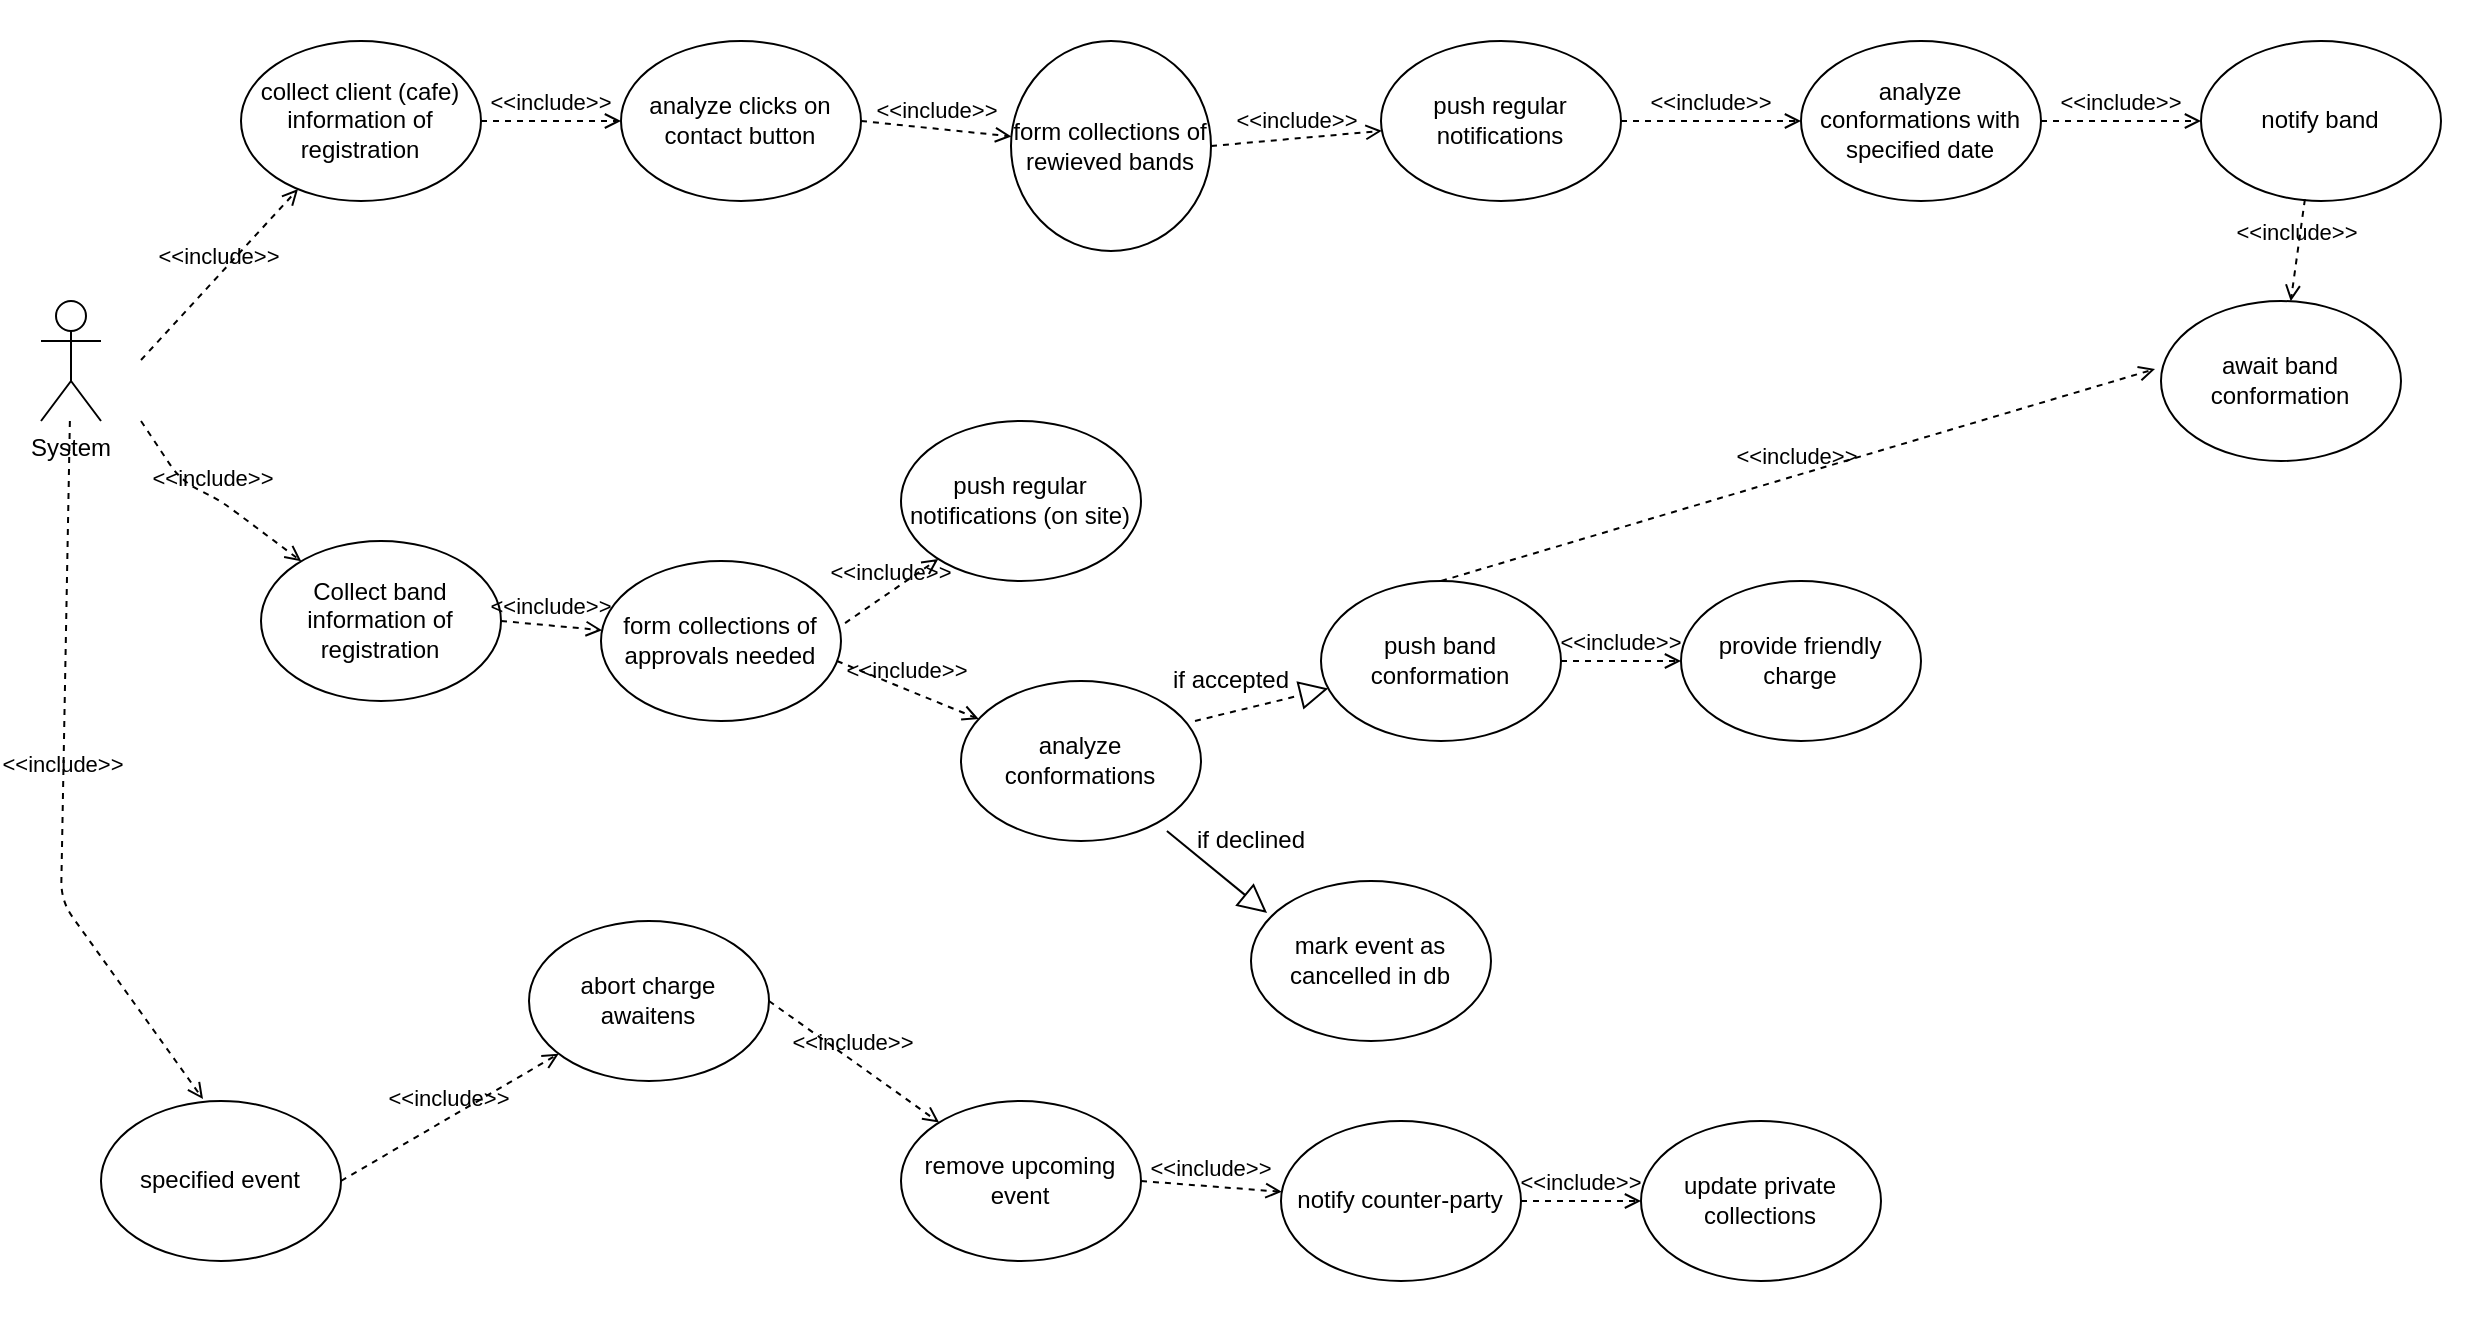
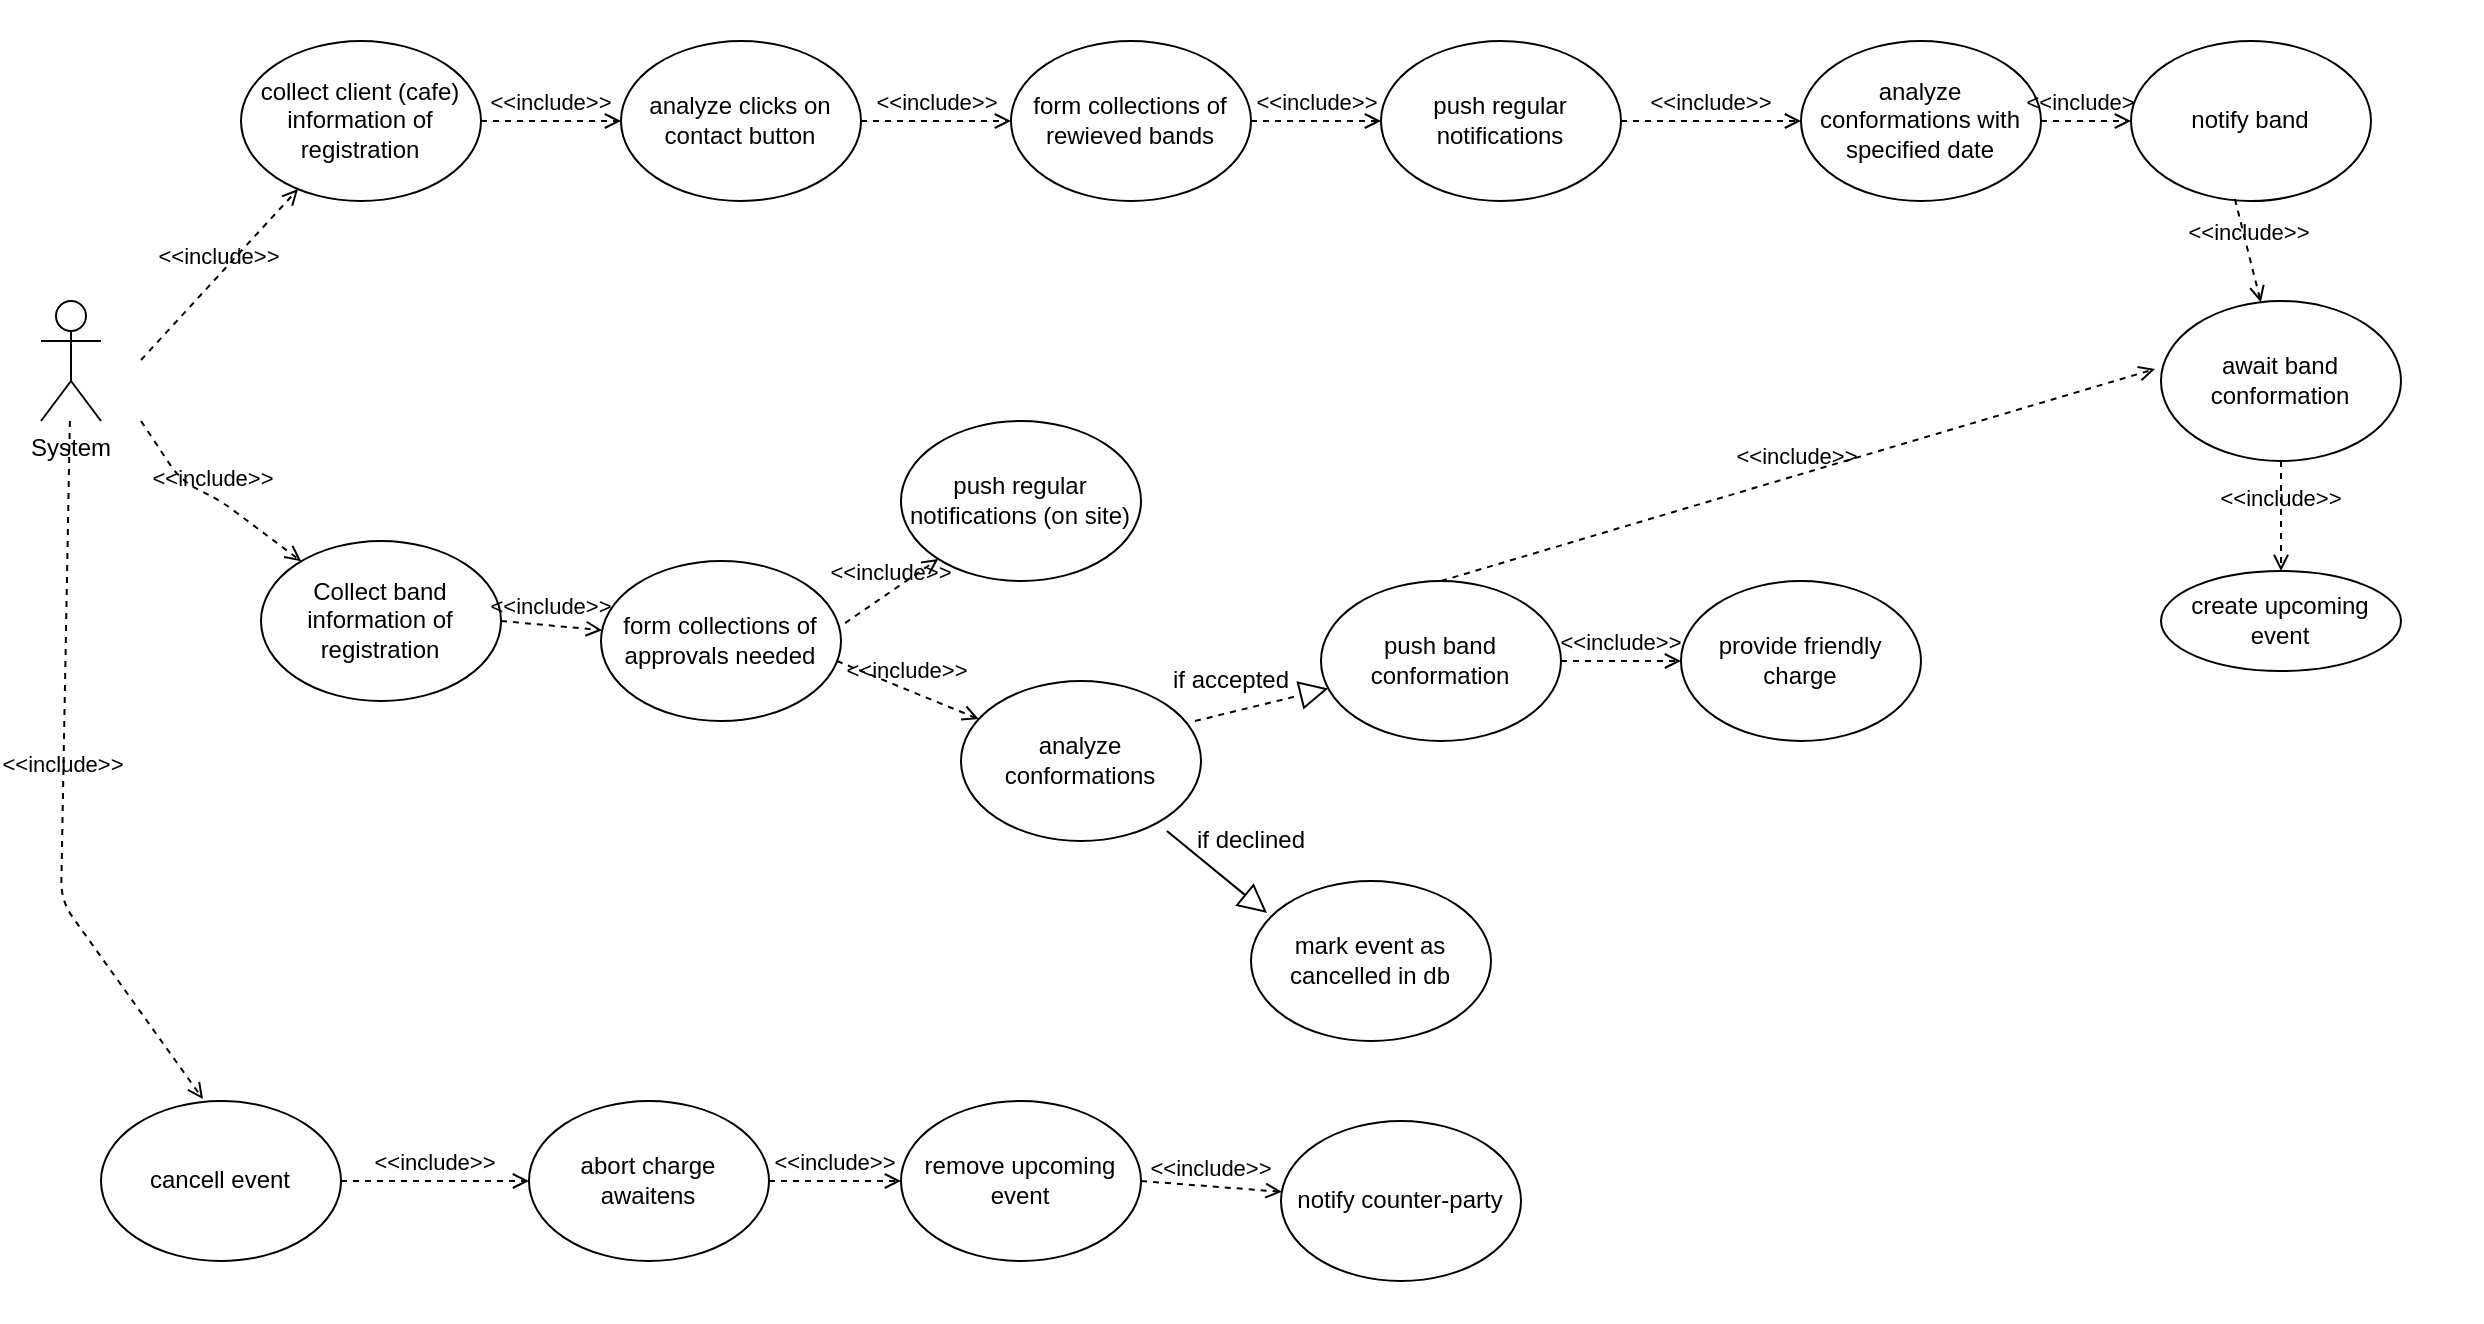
(2321, 121) -> (2251, 121)
(1111, 146) -> (1131, 121)
none -> (2281, 513)
none -> (2281, 621)
(649, 1001) -> (649, 1181)
(221, 1181) -> (221, 1181)
(1579, 1201) -> none
(1761, 1201) -> none
